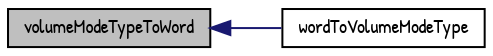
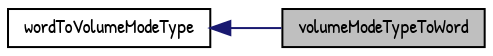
(256, 28) -> (256, 28)
